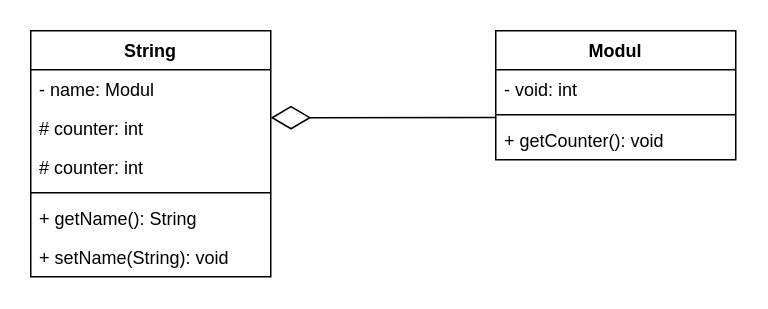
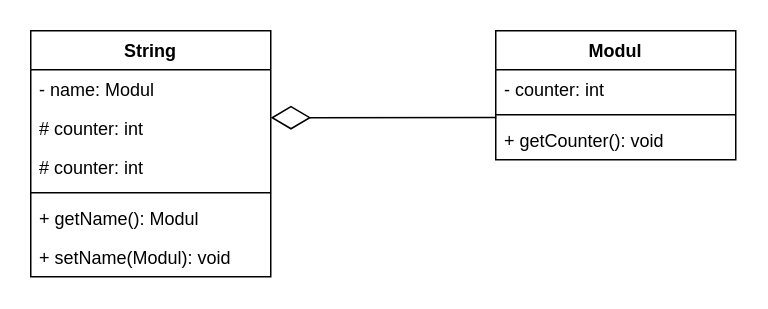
(548, 90) -> (565, 90)
(125, 219) -> (120, 219)
(143, 258) -> (138, 258)
